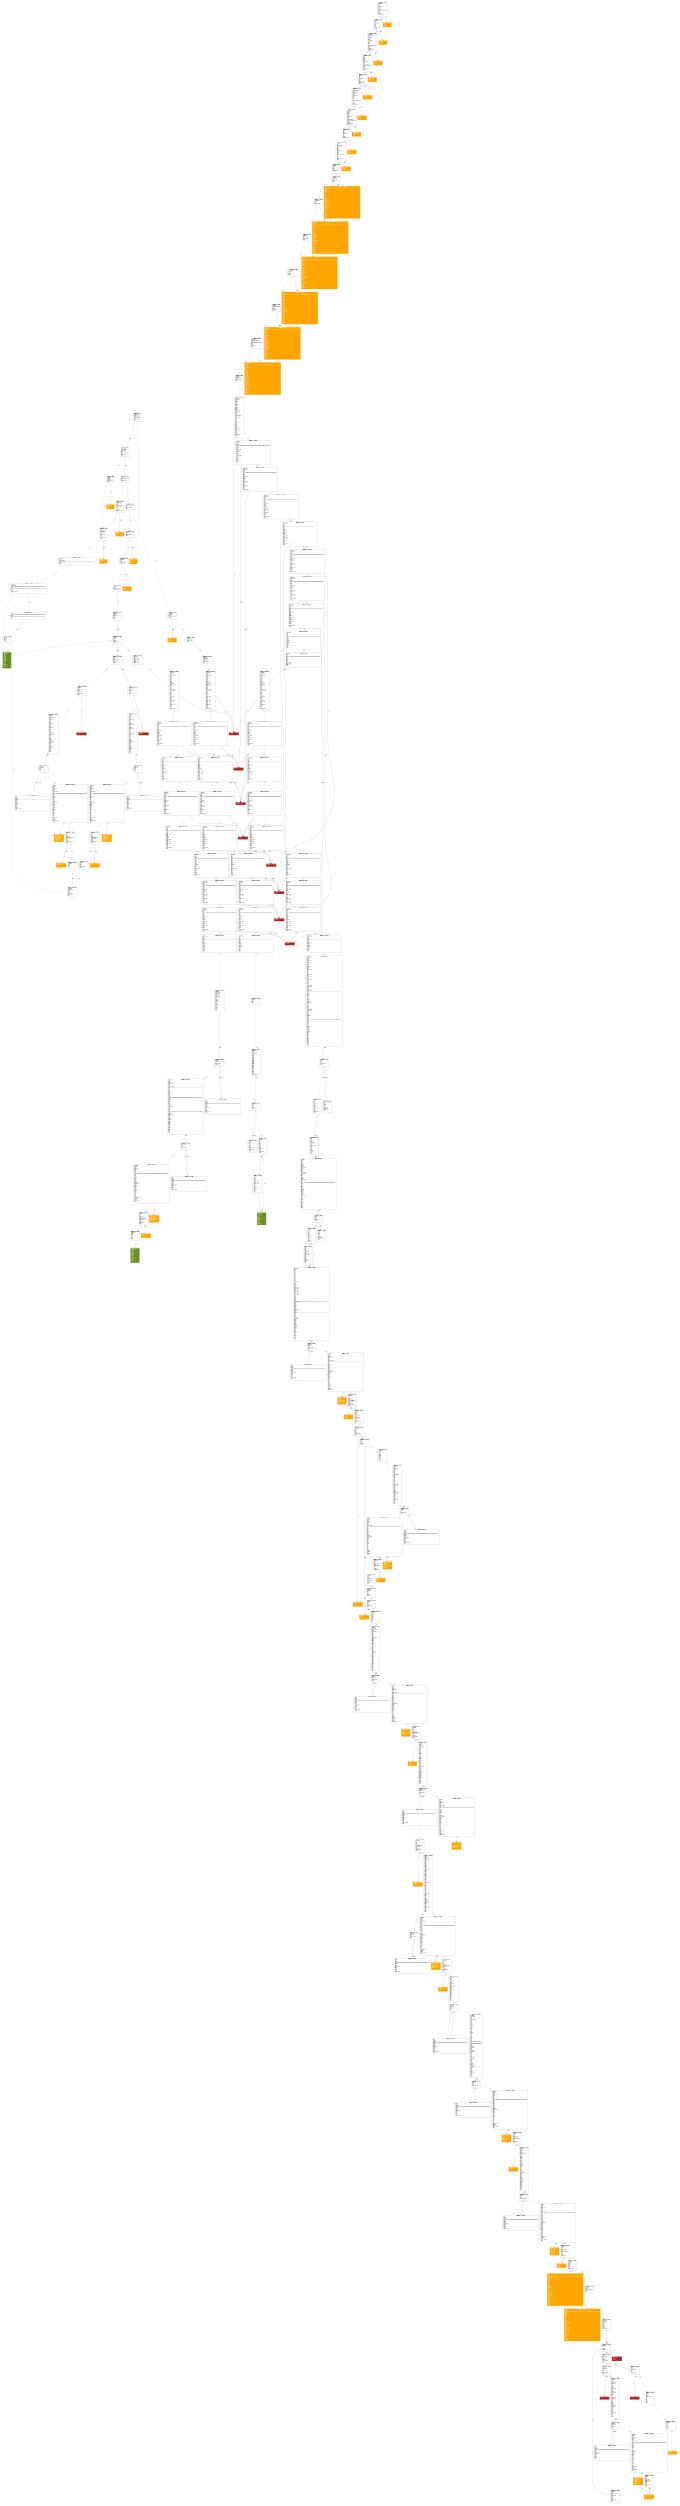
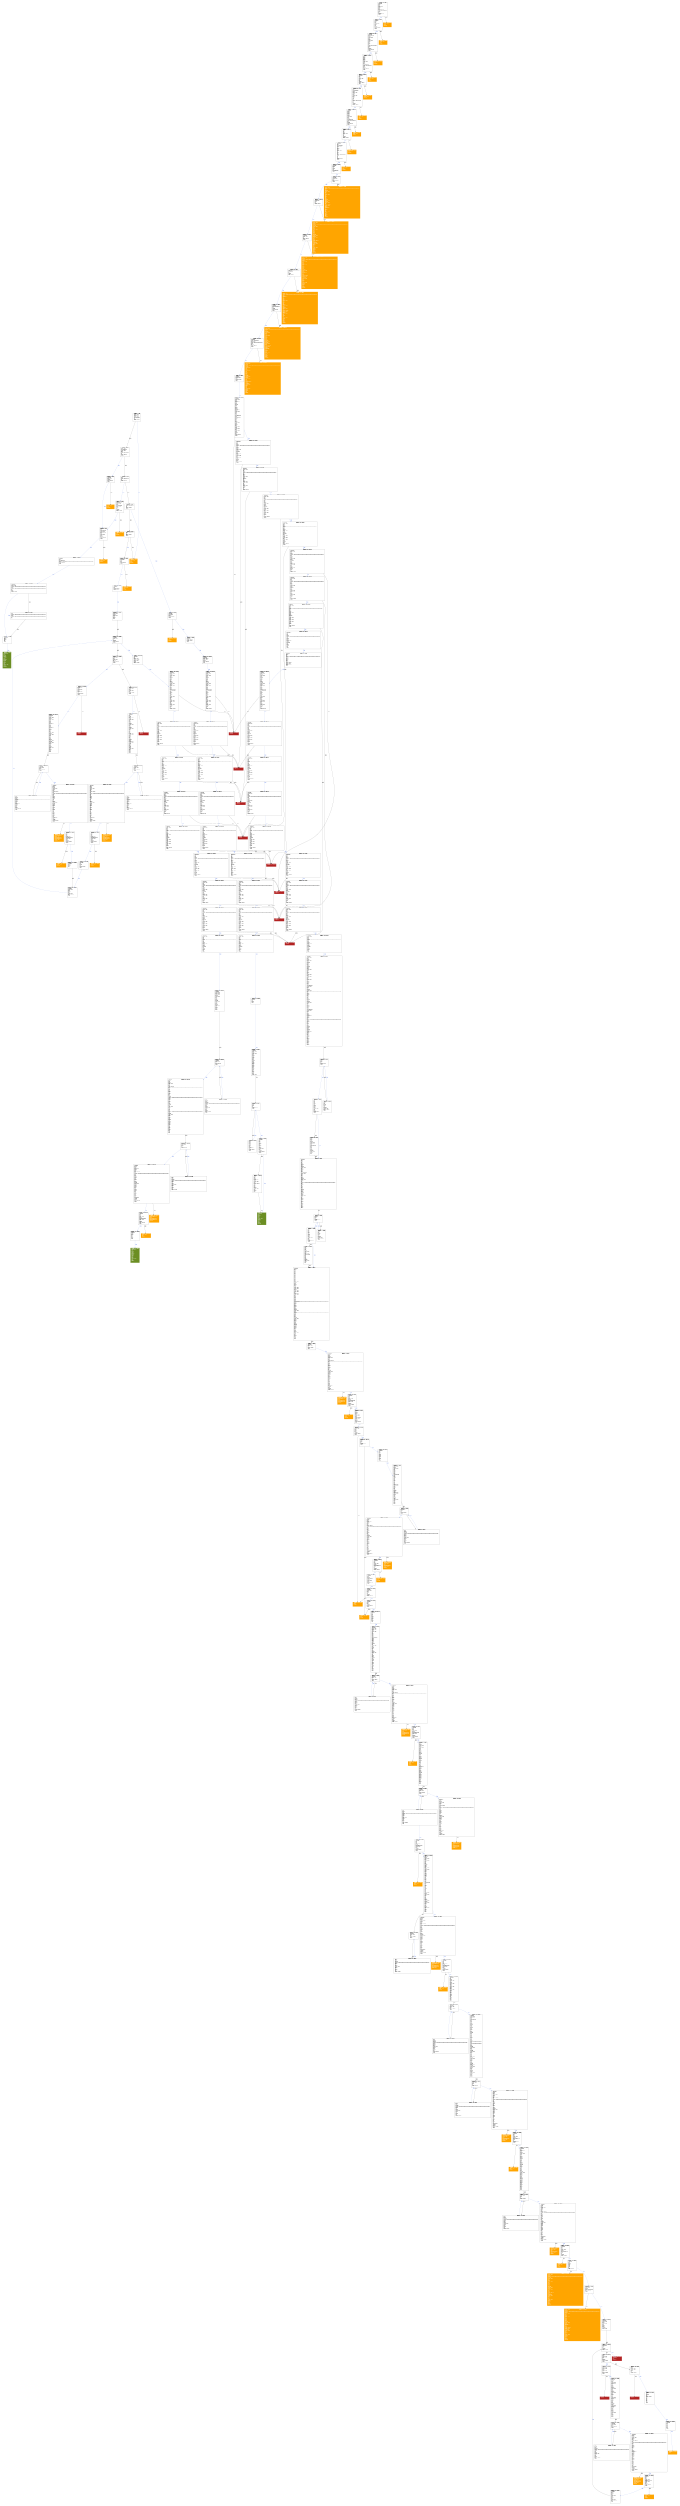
(308, 1372) -> none
